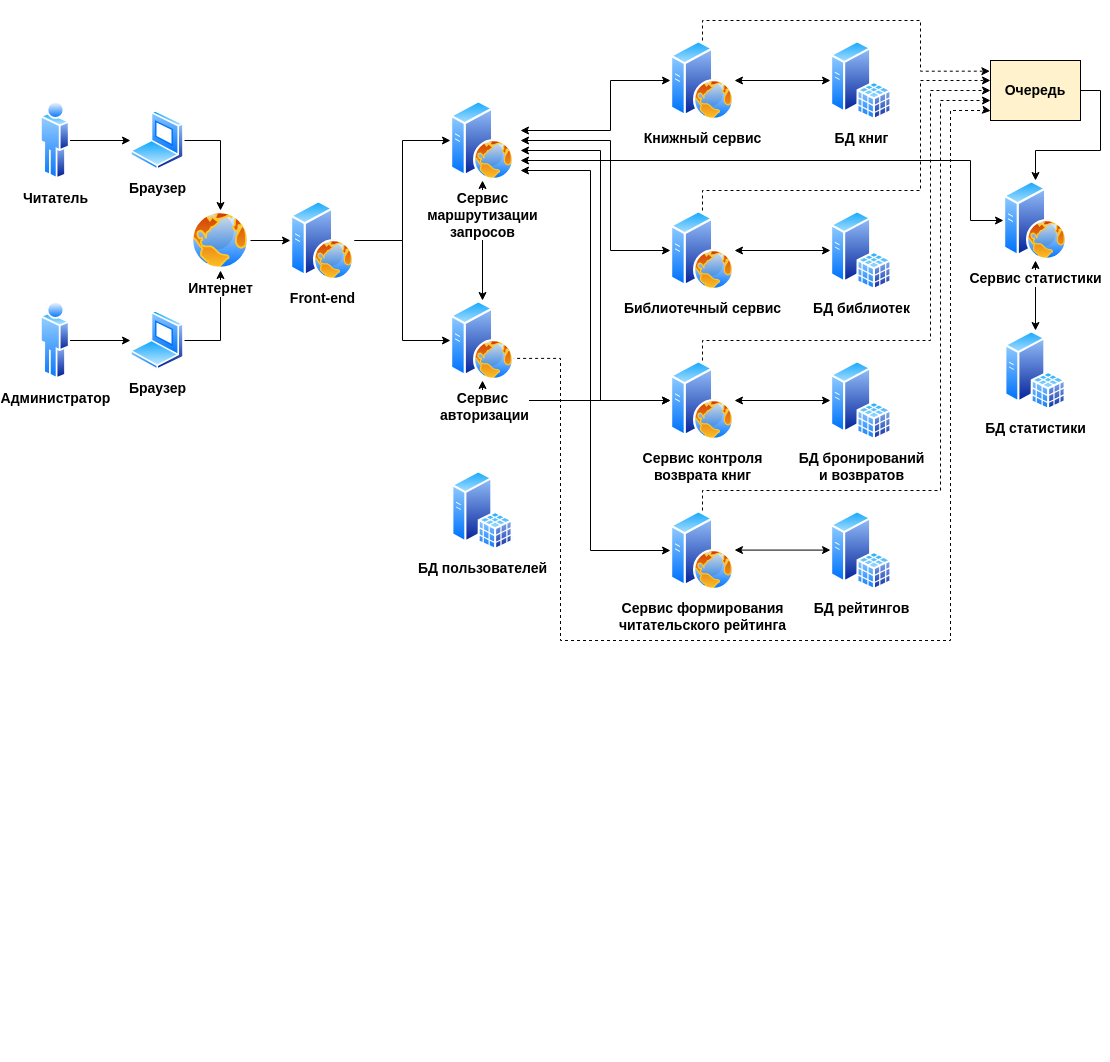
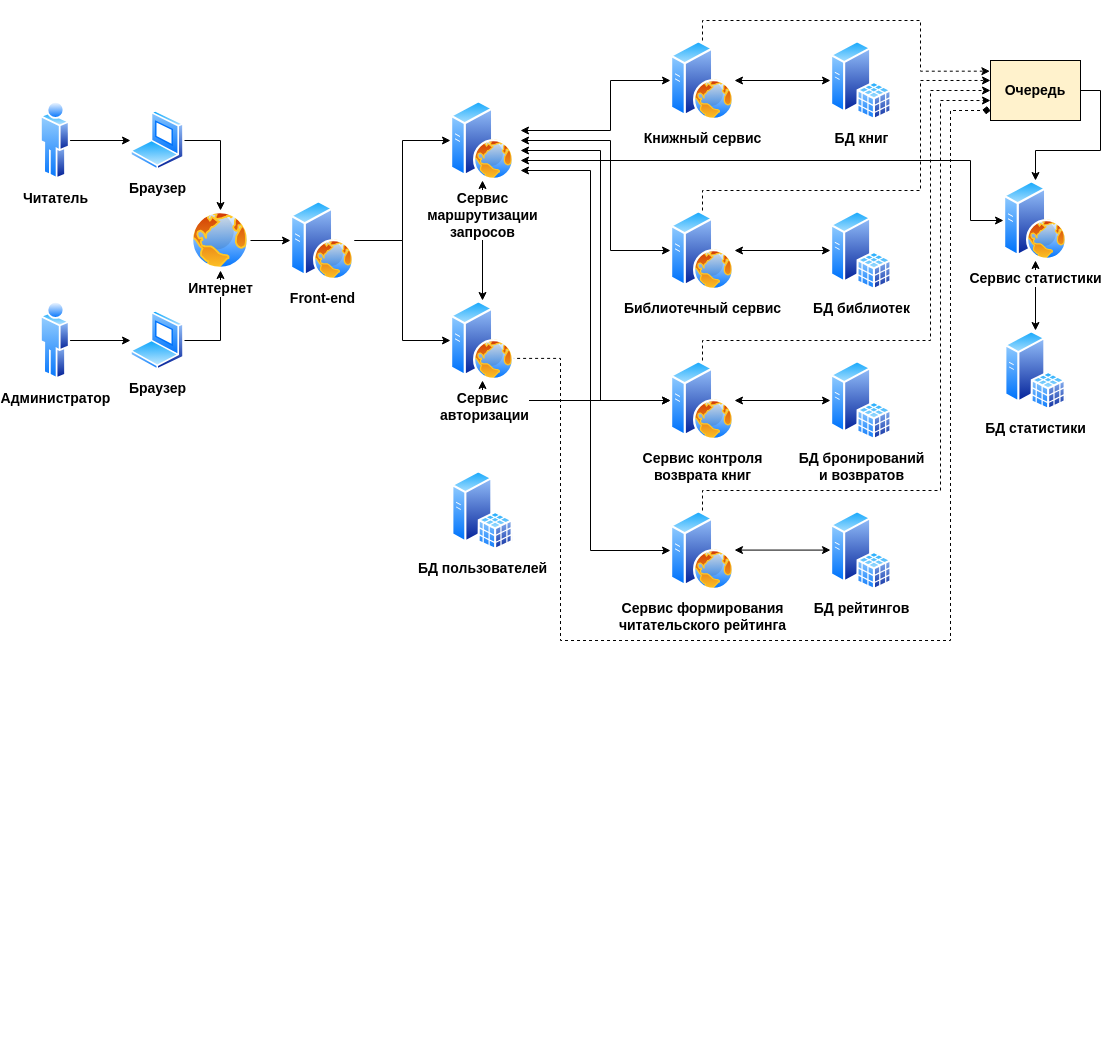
(986, 111) -> (987, 111)
